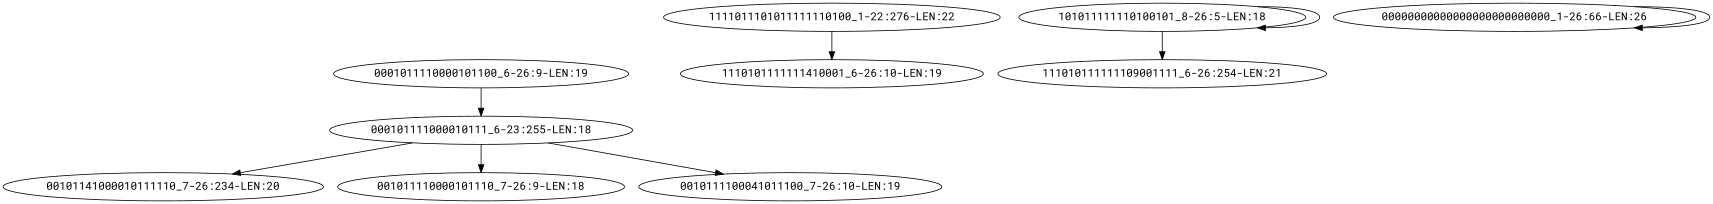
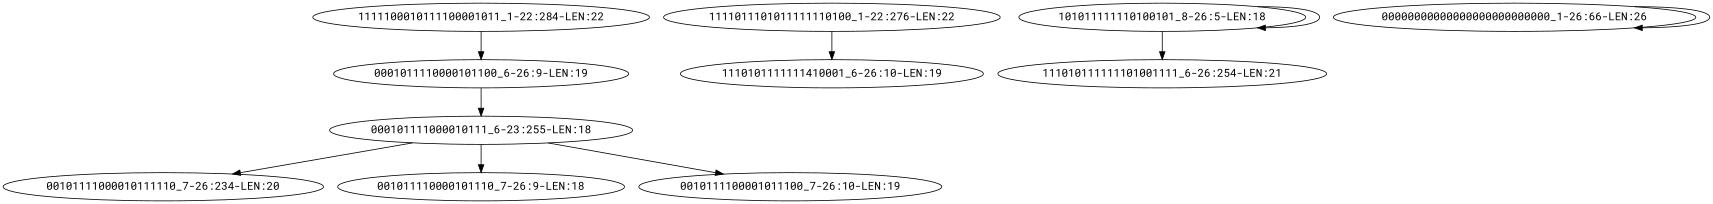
none -> (481, 17)
(1162, 74) -> (1162, 74)
(163, 187) -> (163, 187)
(790, 187) -> (790, 187)
